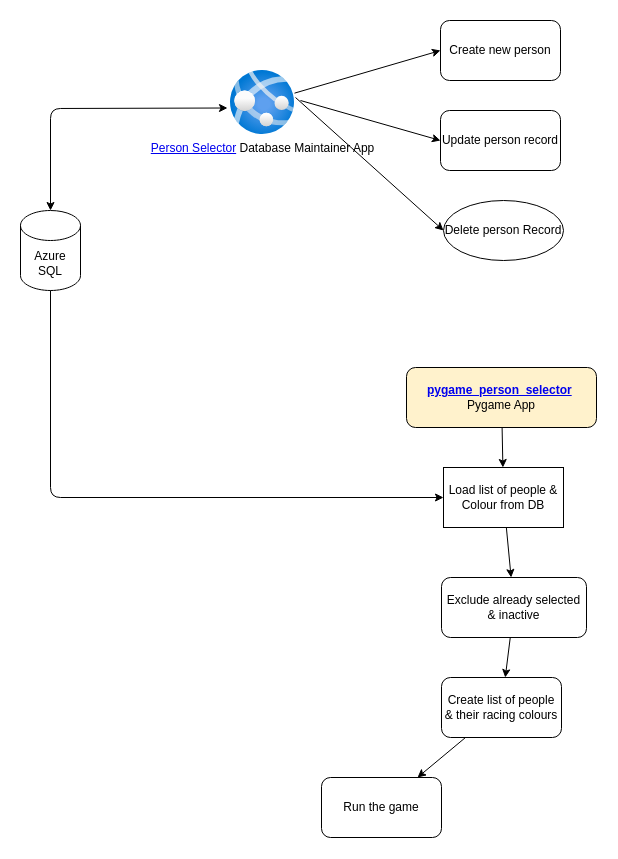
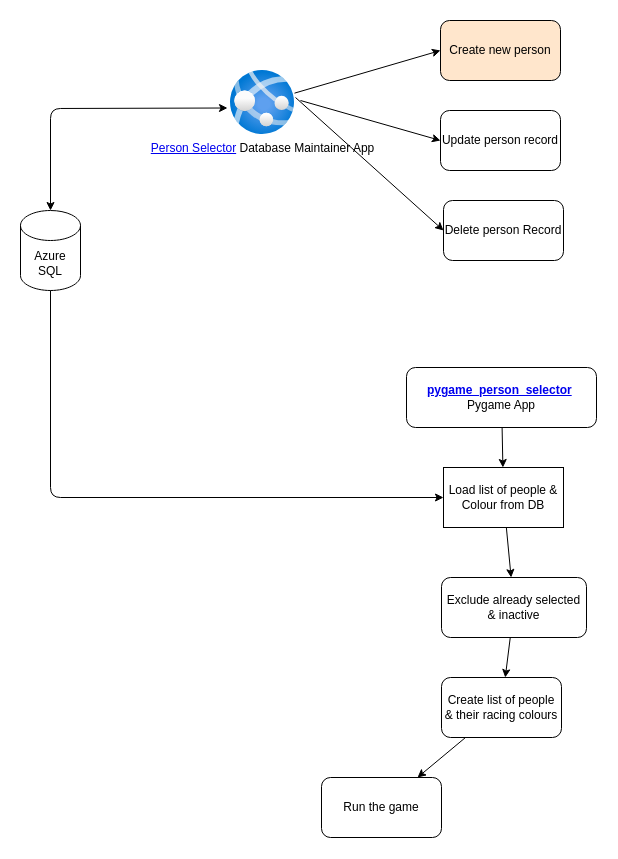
(501, 51) -> (501, 51)
(504, 231) -> (504, 231)
(502, 398) -> (502, 398)
